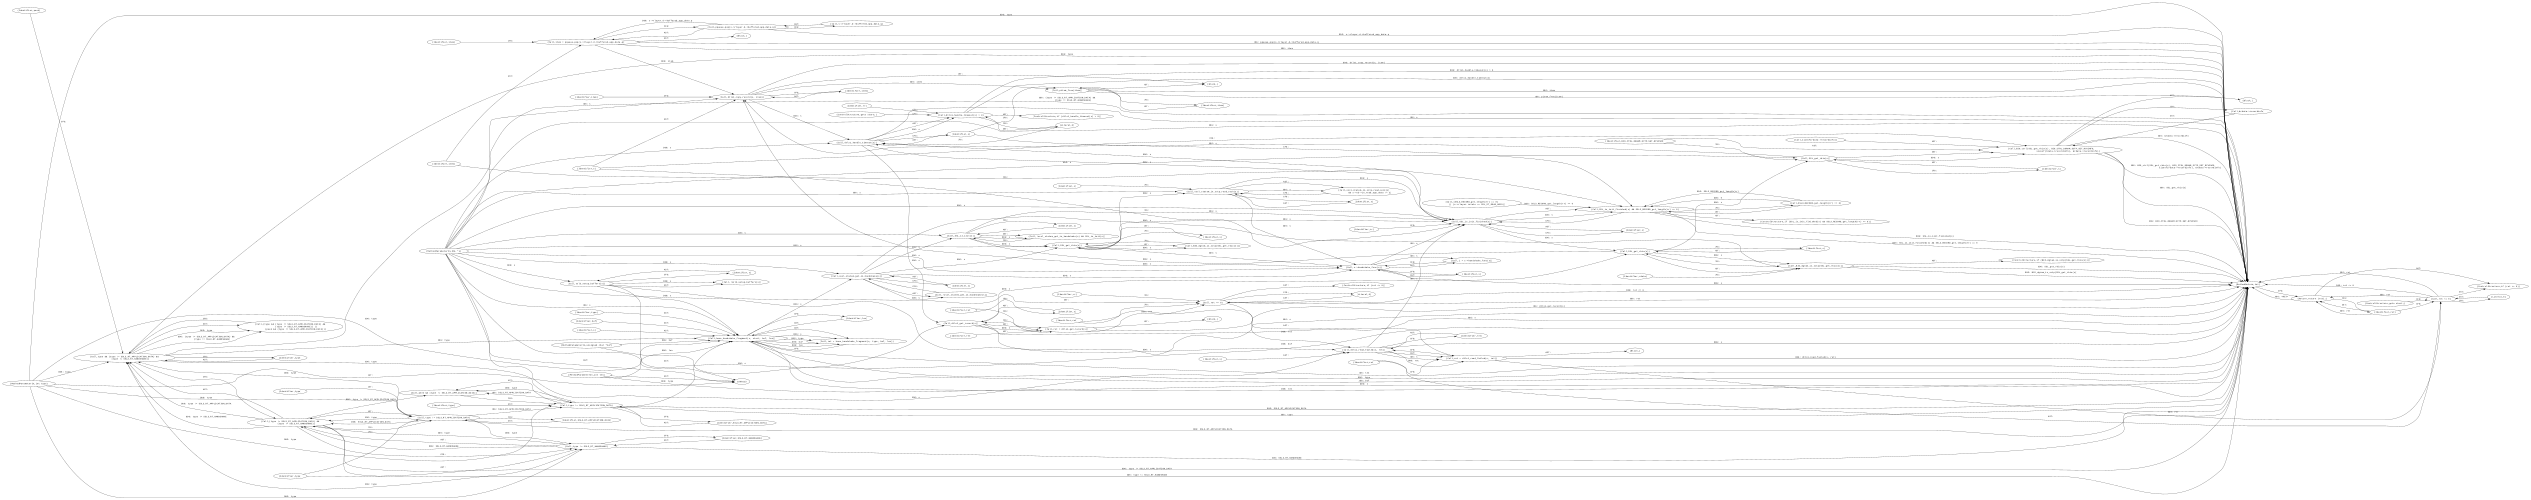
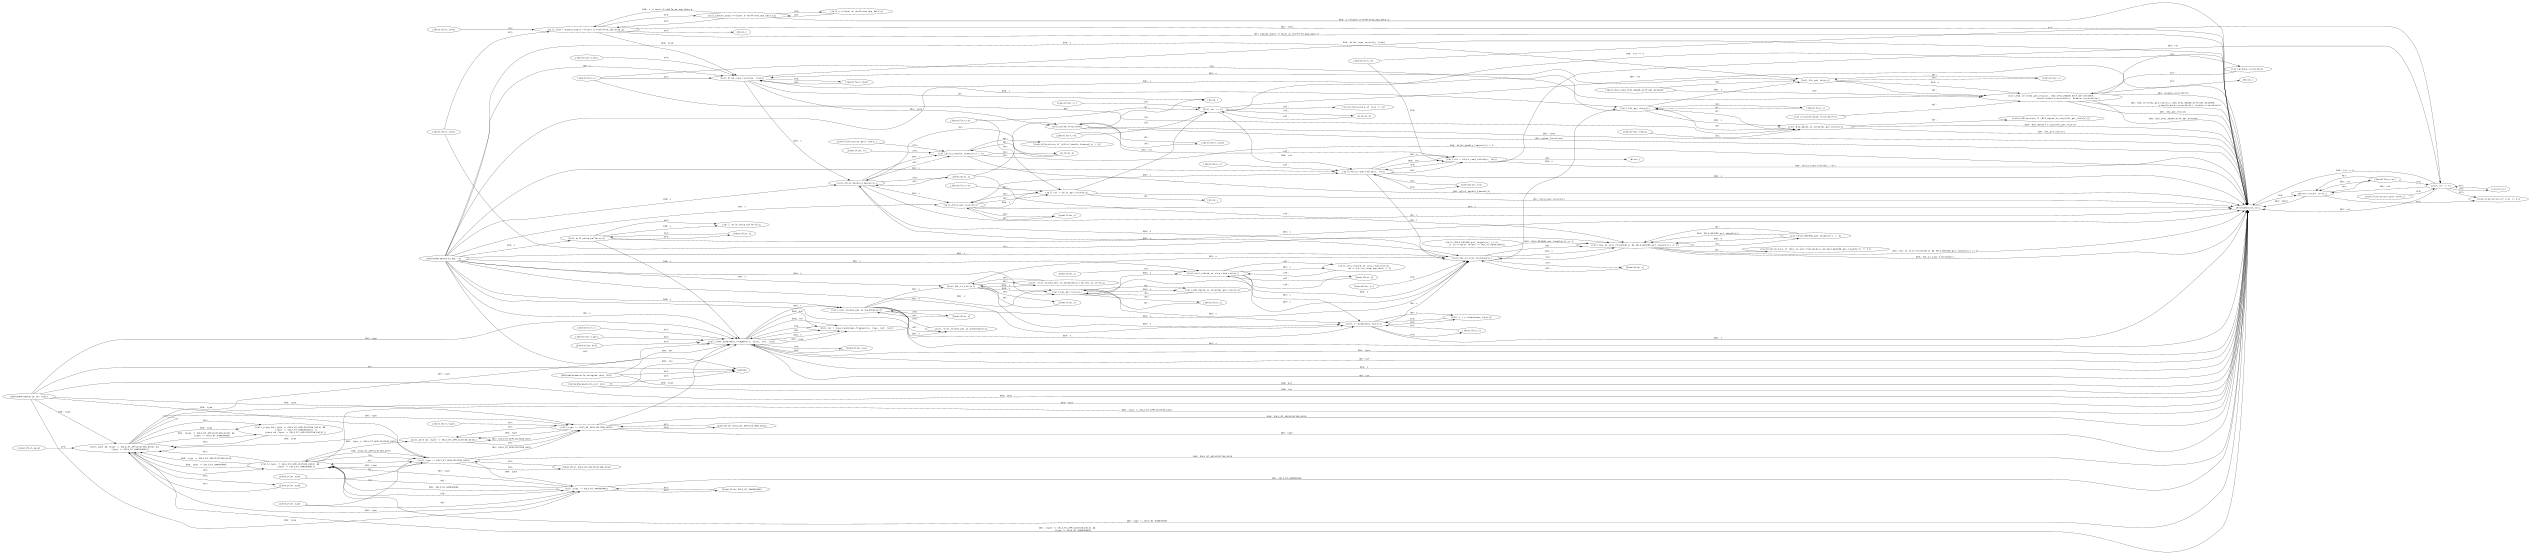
(645, 364) -> (677, 373)
